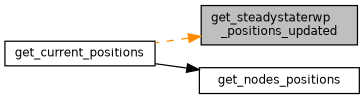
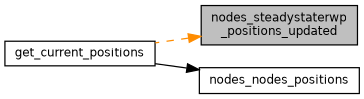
(279, 25) -> (279, 25)
(279, 81) -> (279, 81)
